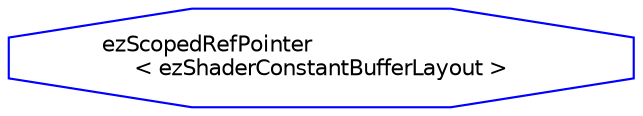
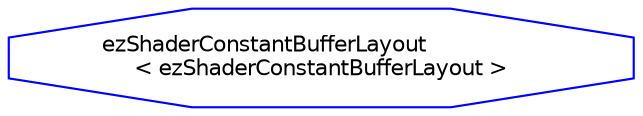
(321, 58) -> (321, 58)
